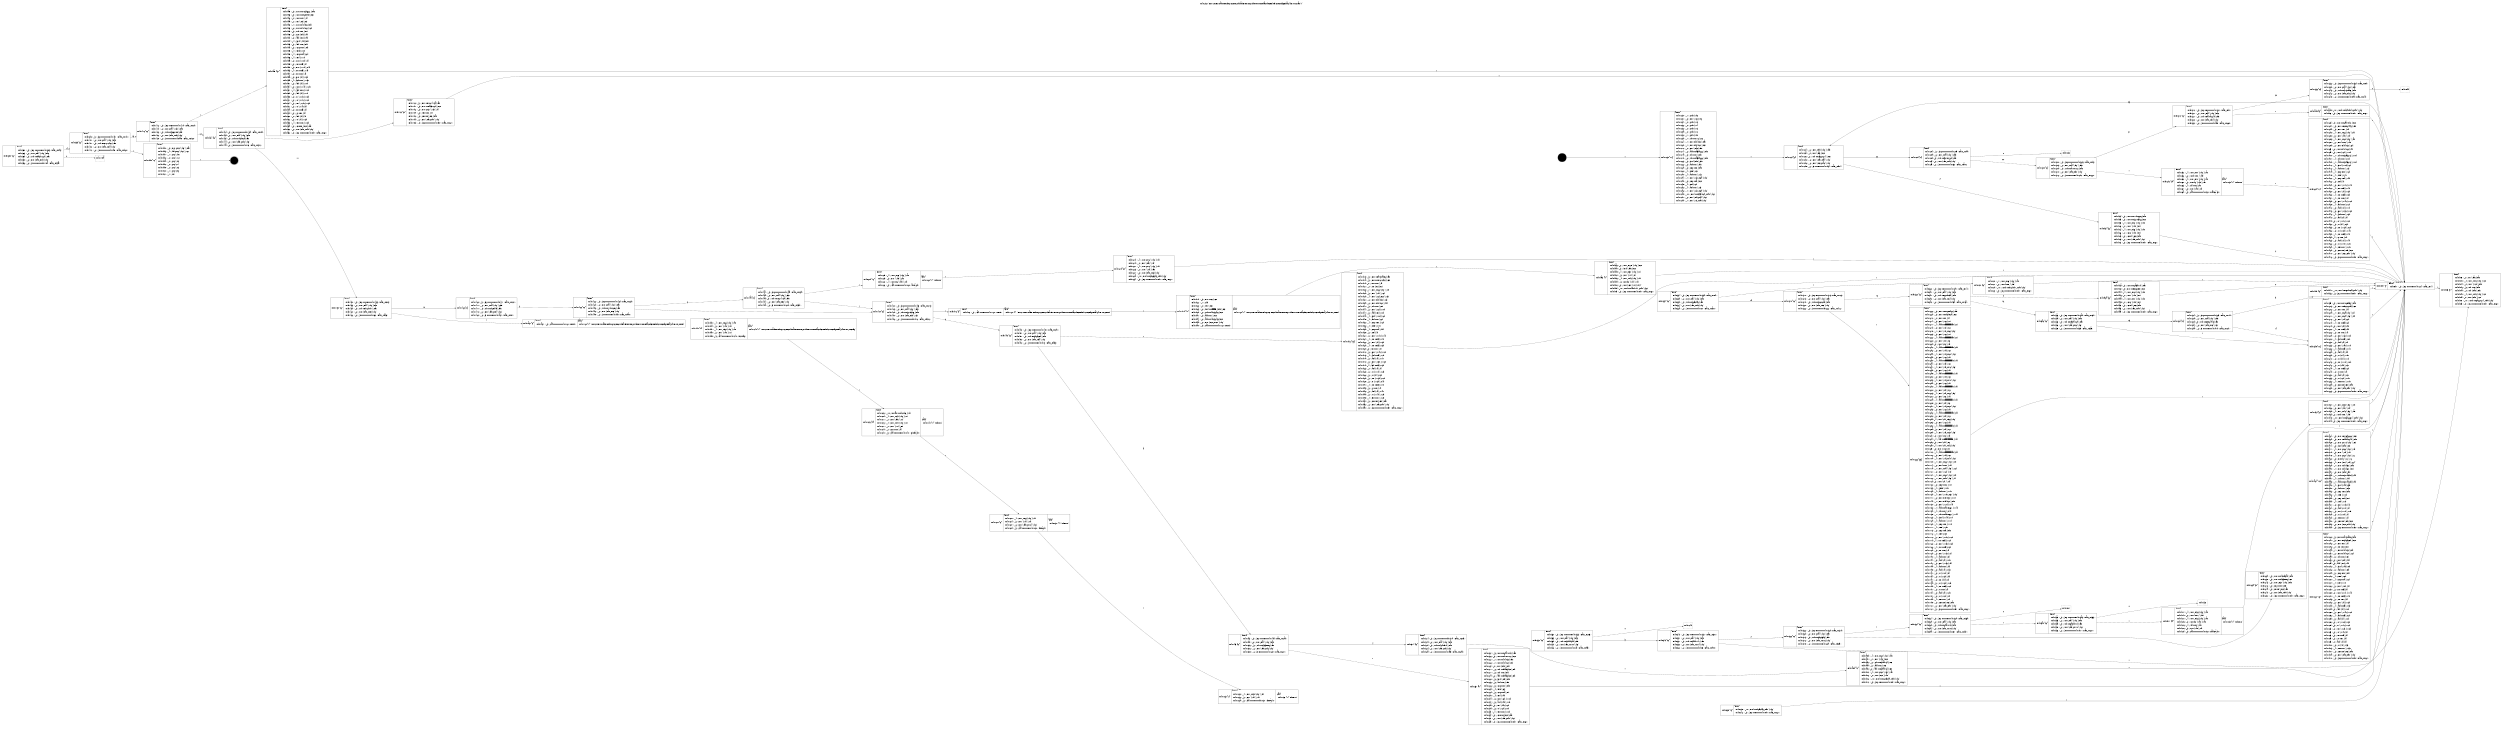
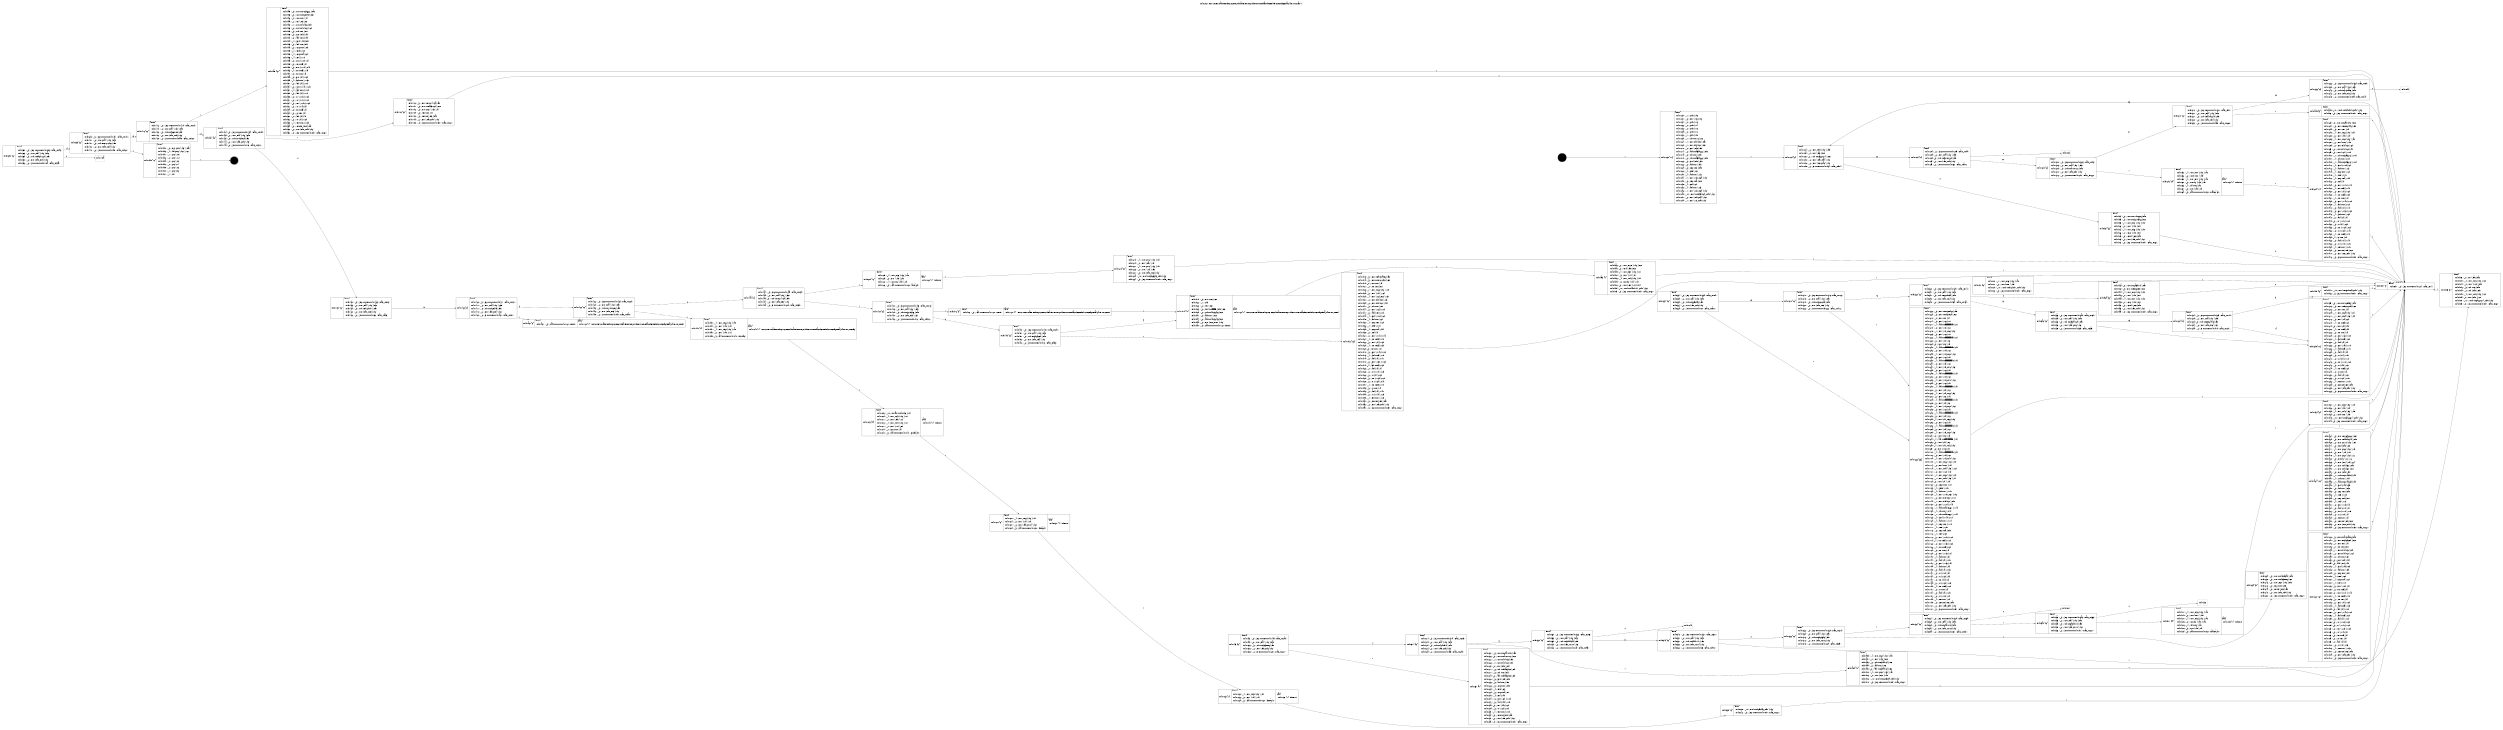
(1845, 286) -> (1806, 376)
(2437, 288) -> (2437, 290)
(753, 312) -> (663, 315)
(456, 321) -> (522, 319)
(1144, 490) -> (1118, 327)
none -> (1499, 643)
none -> (1503, 727)
